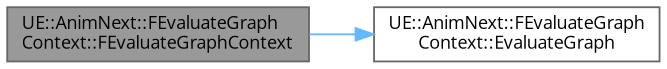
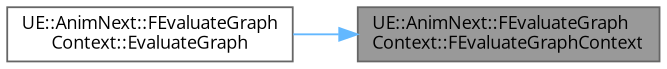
(332, 34) -> (316, 34)
